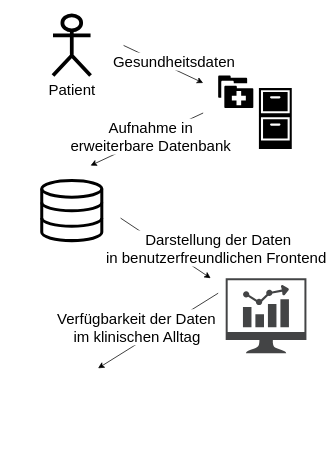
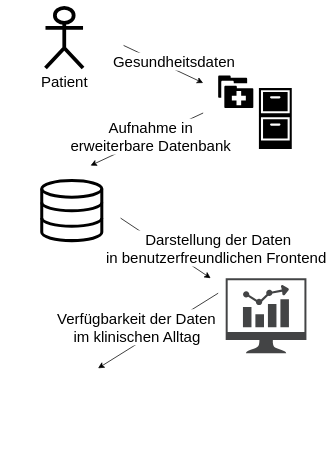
(72, 45) -> (64, 38)
